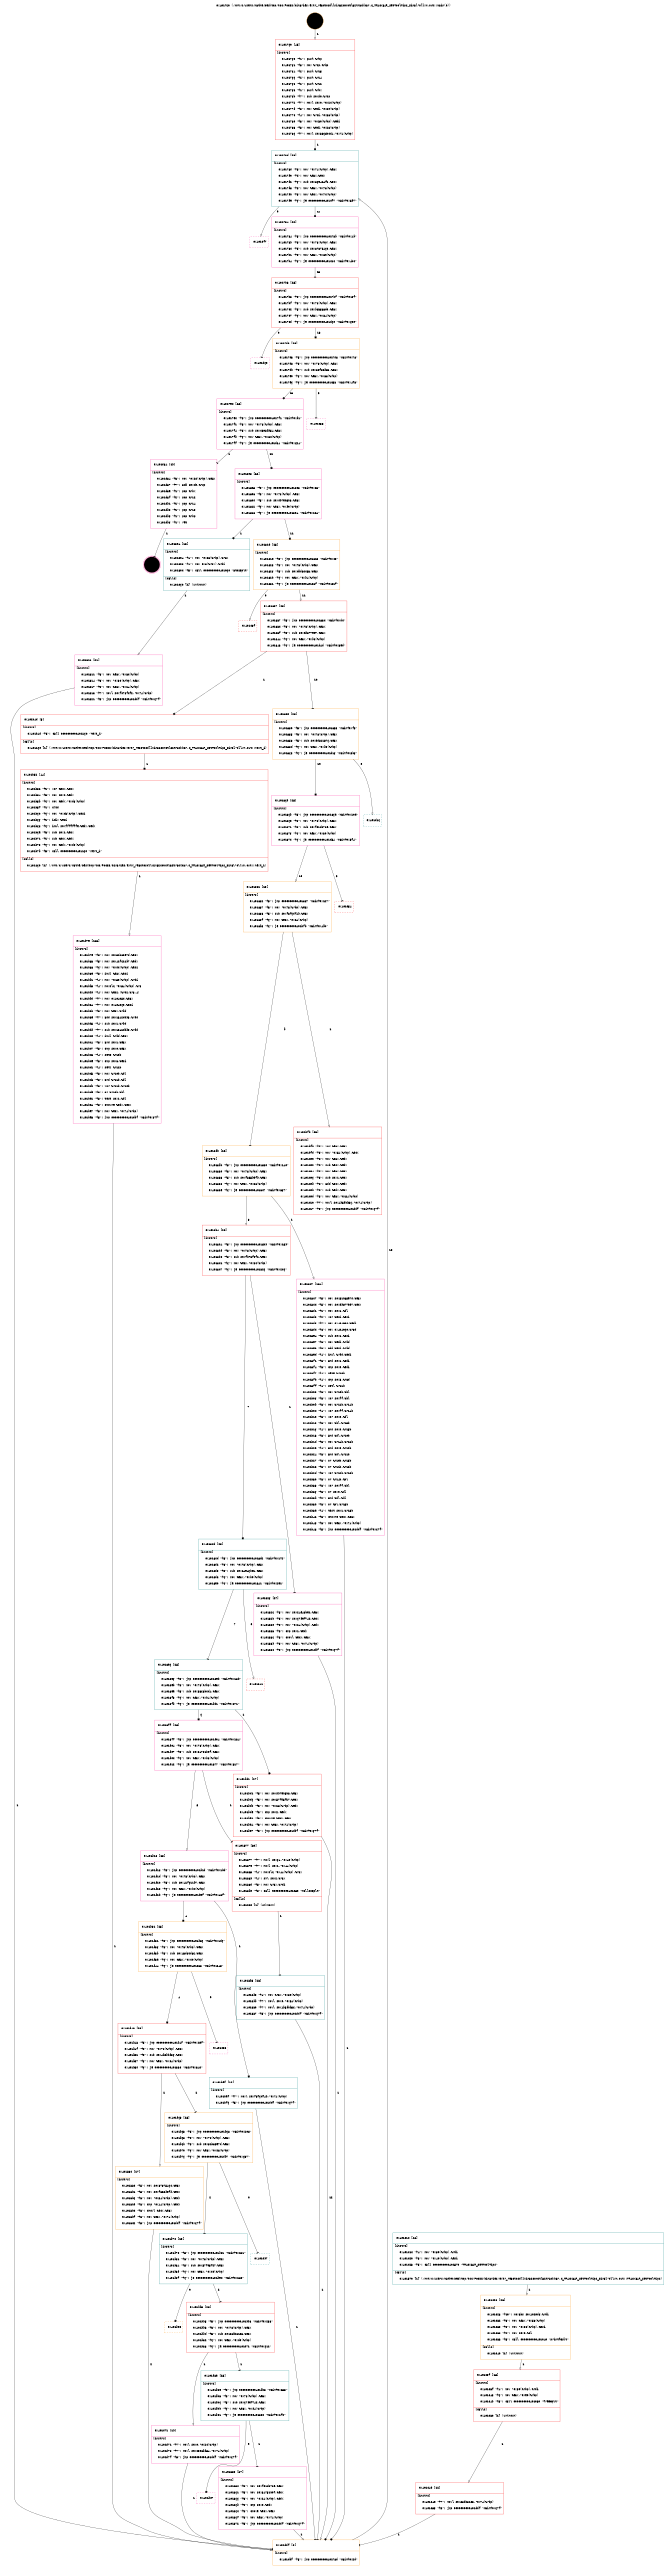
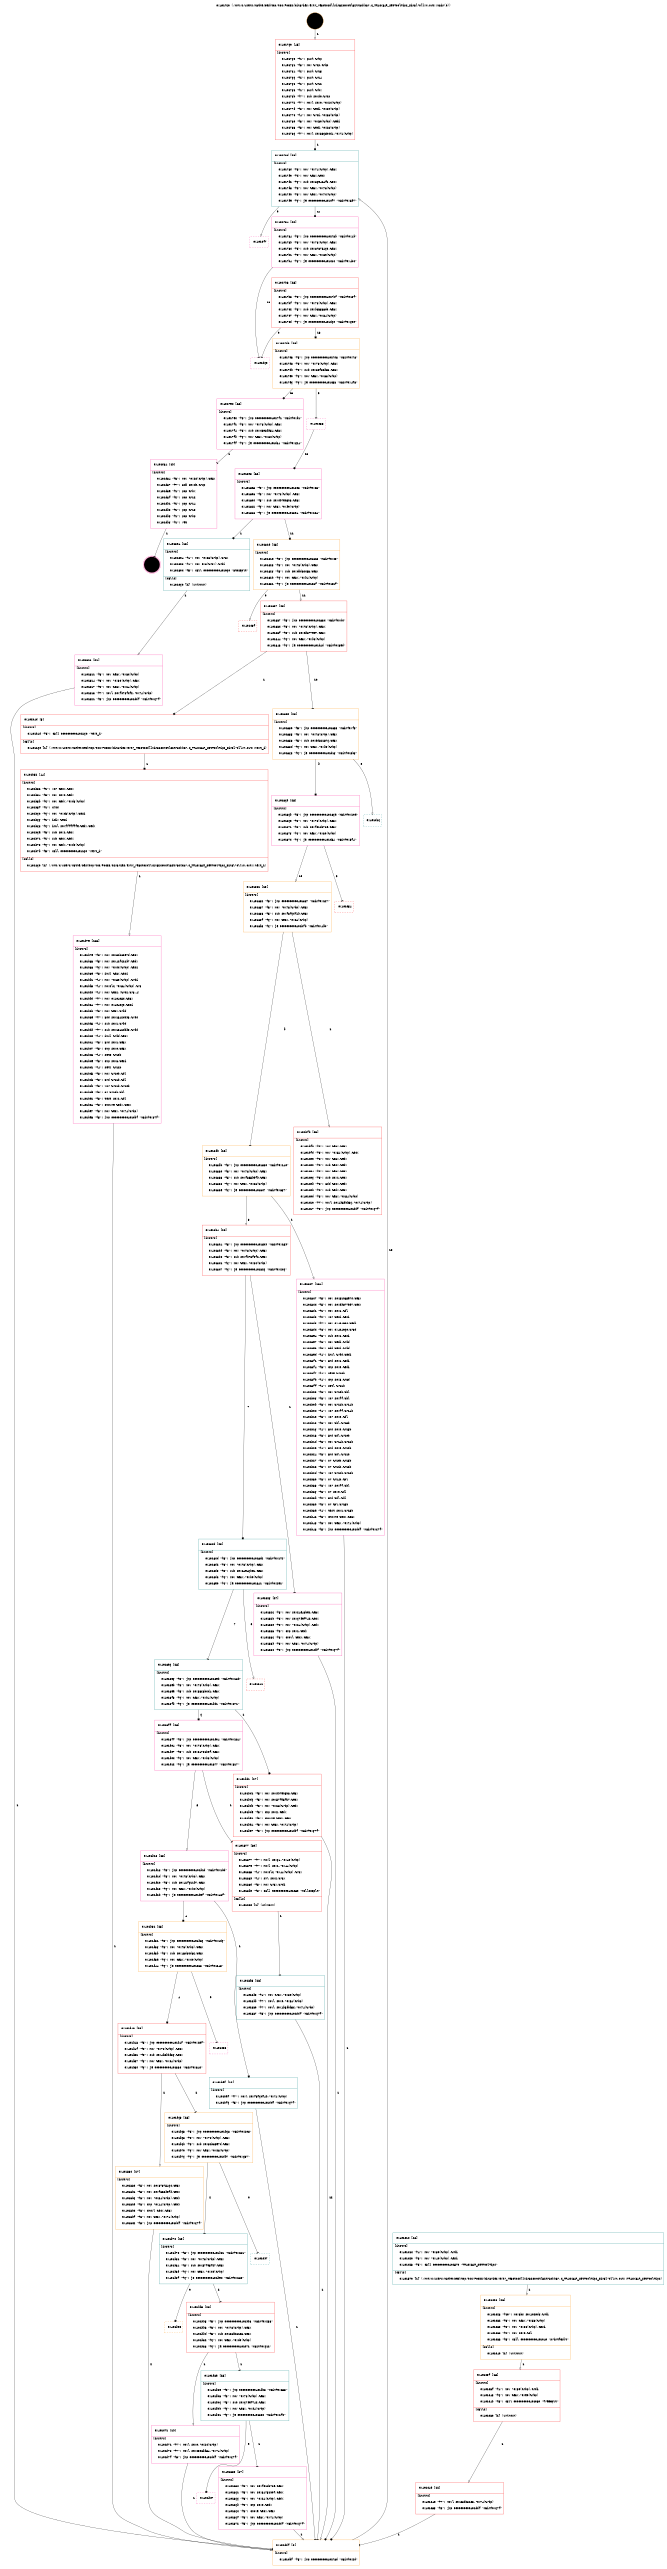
(315, 272) -> (256, 310)
(269, 458) -> (305, 449)
(318, 764) -> (318, 764)
